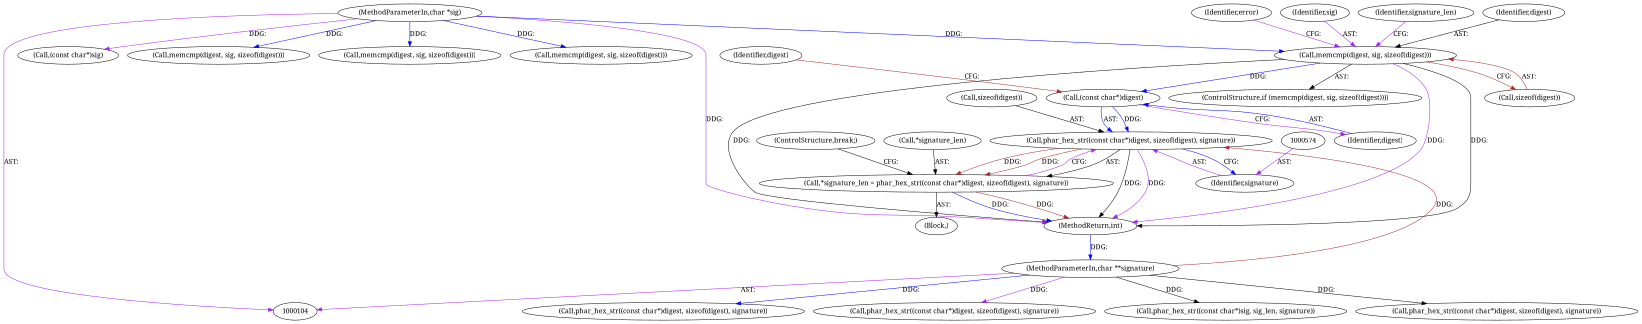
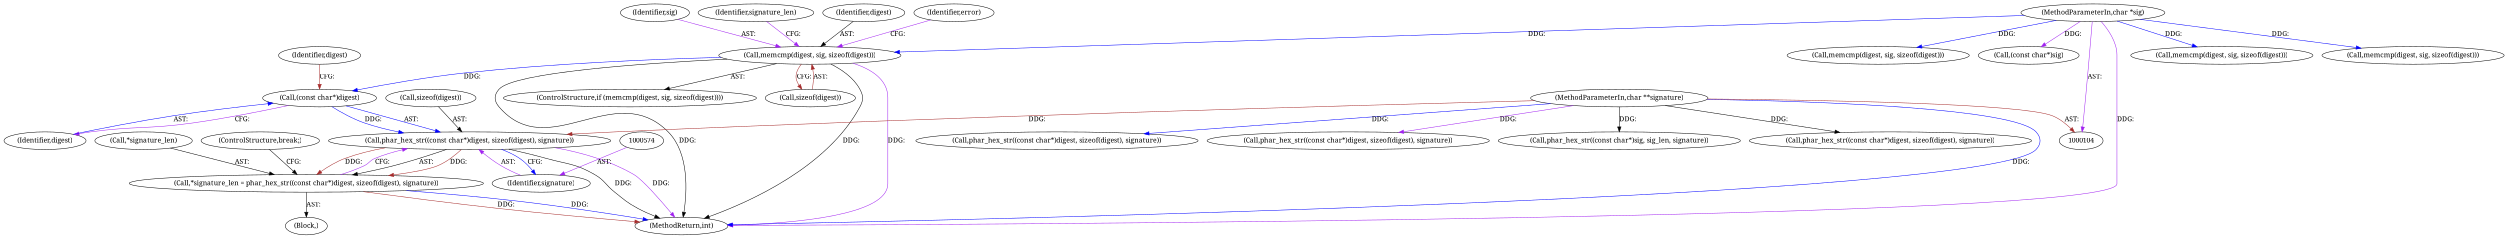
(1090, 245) -> (1562, 198)
(668, 291) -> (1892, 103)
